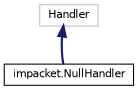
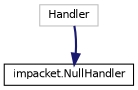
(62, 50) -> (76, 40)
